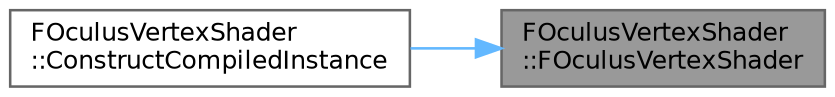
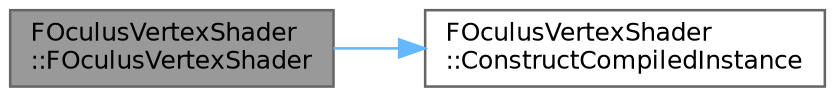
(443, 48) -> (366, 48)
